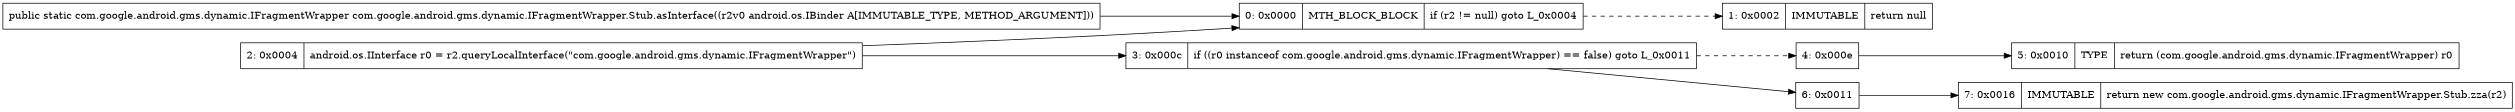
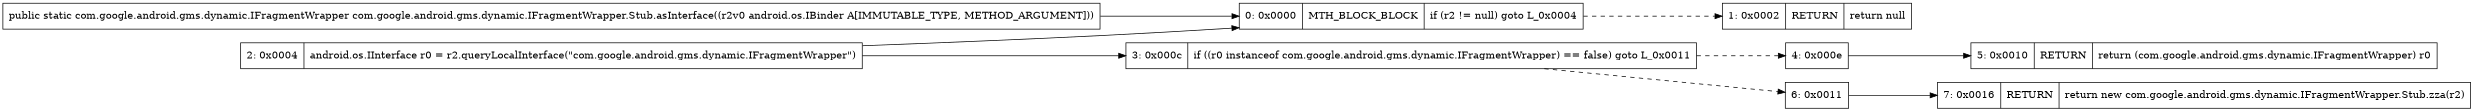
(1825, 16) -> (1815, 16)
(2095, 55) -> (2063, 55)
(1668, 80) -> (1661, 80)
(2061, 95) -> (2030, 95)
